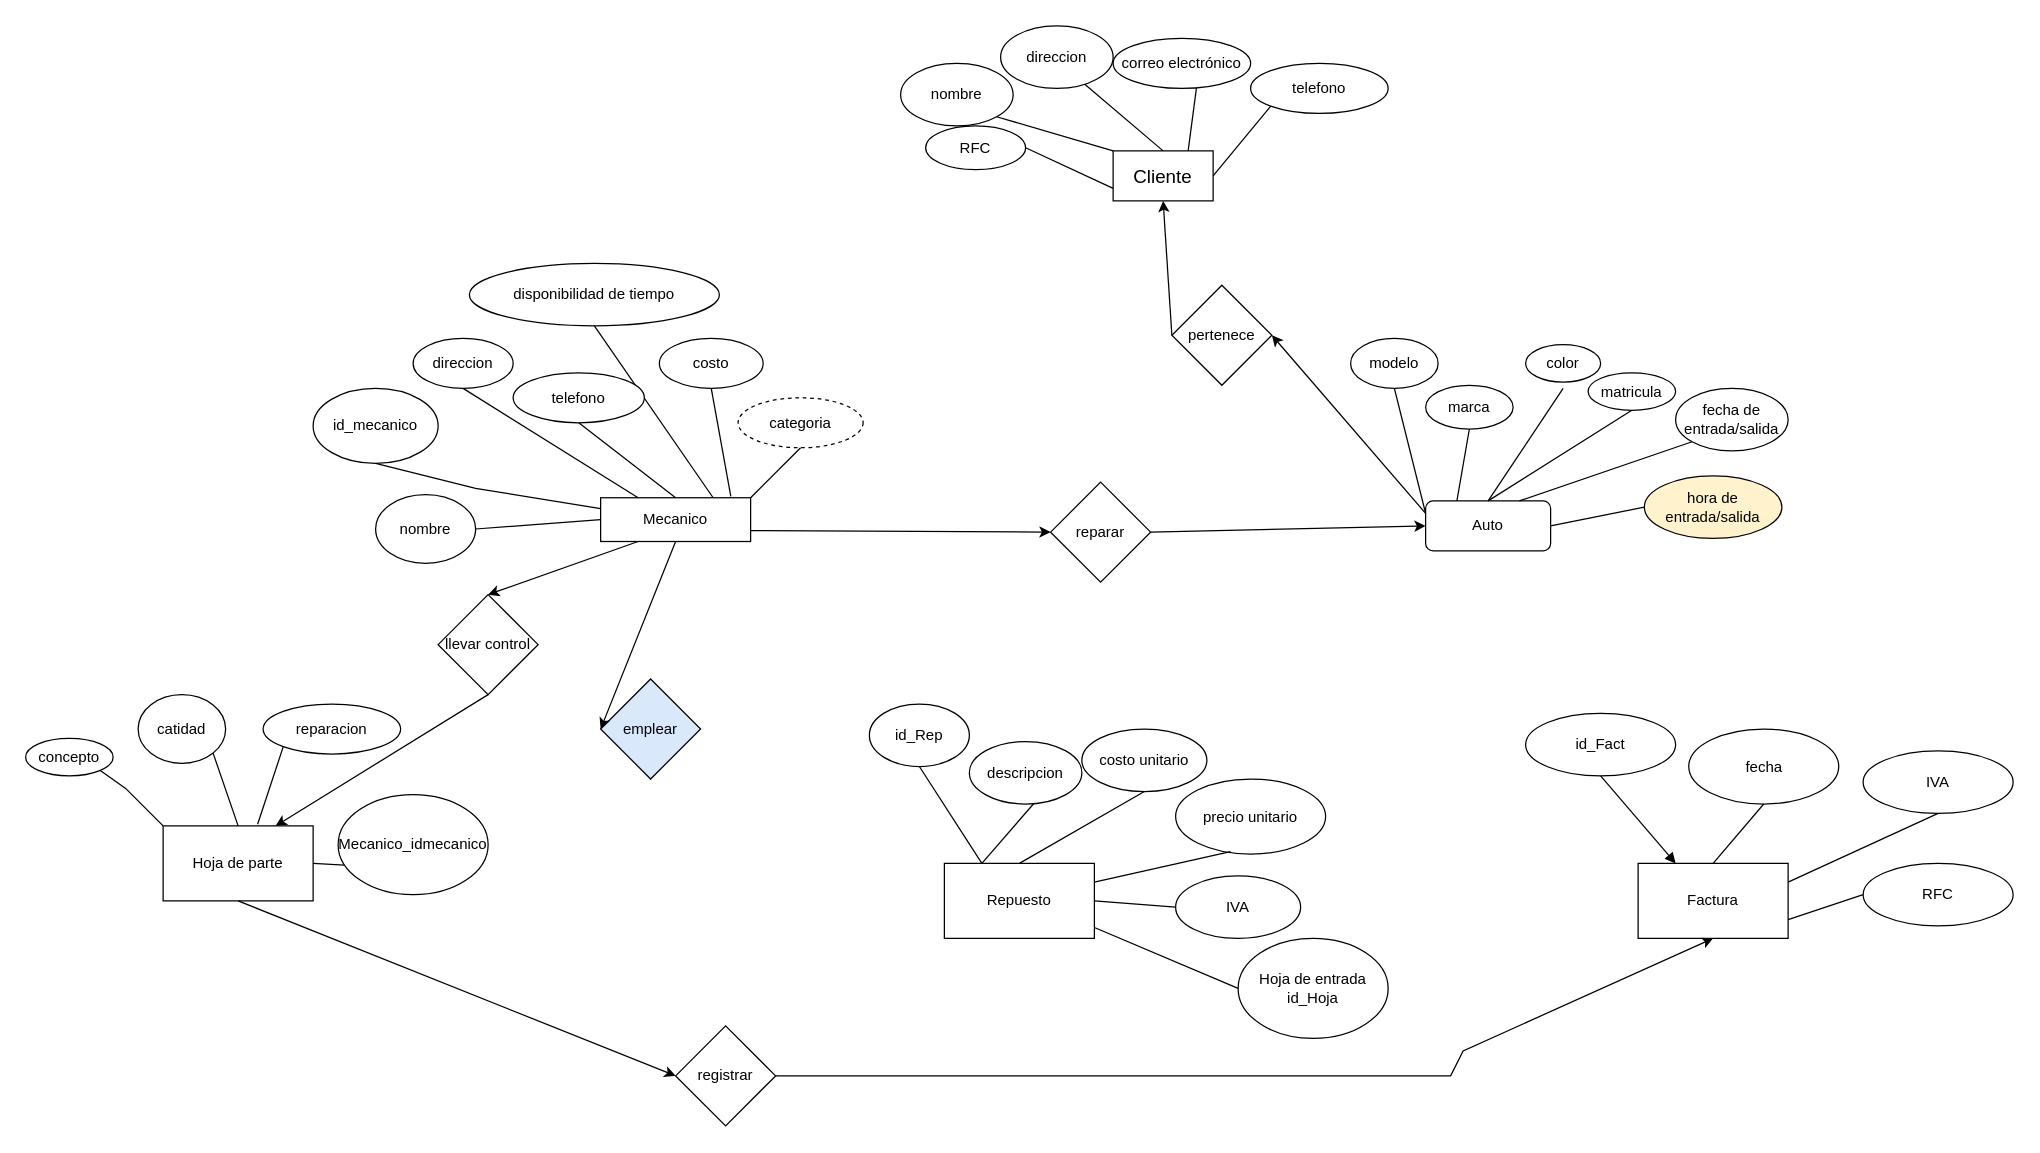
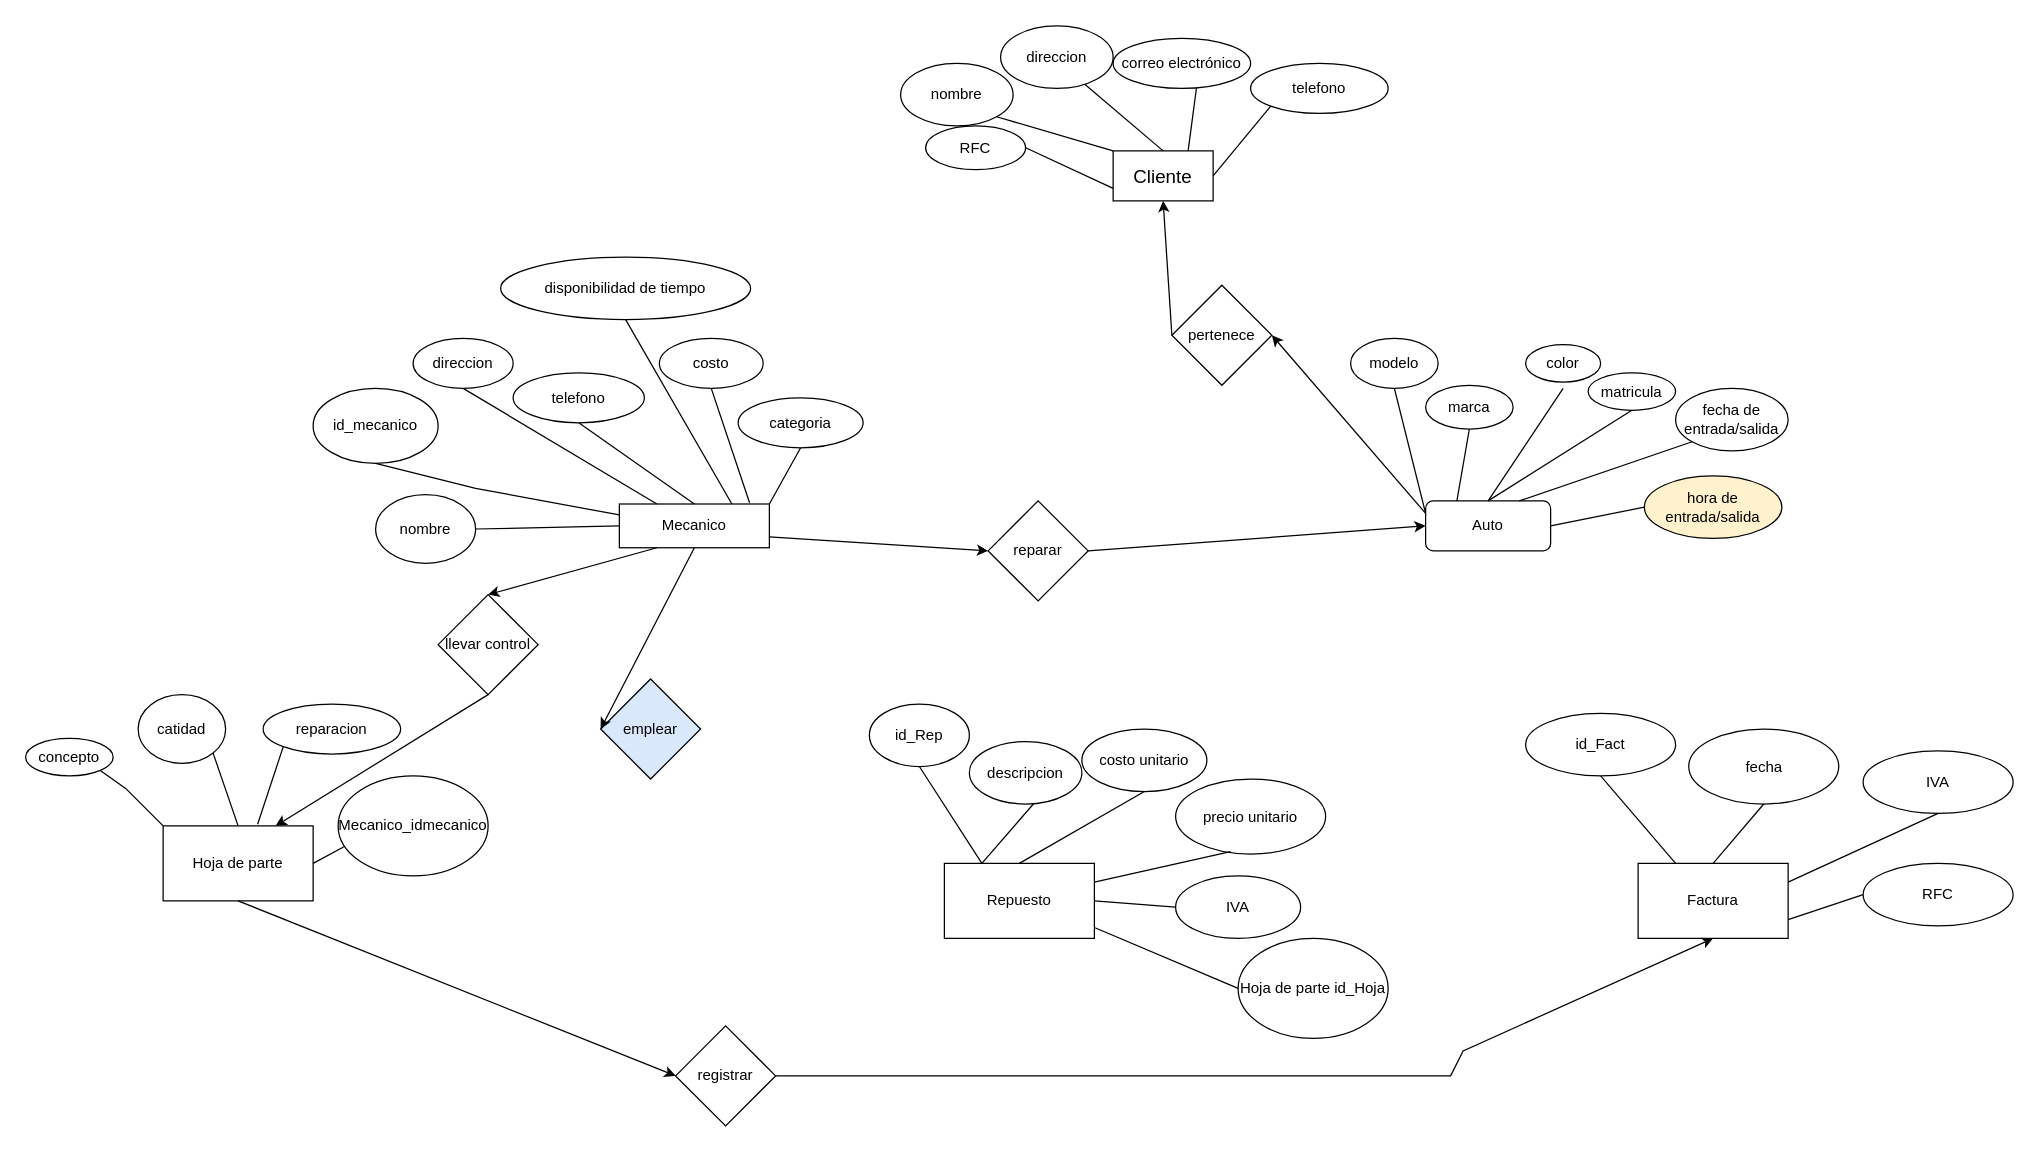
(594, 294) -> (626, 288)
(801, 423) -> (801, 423)
(676, 519) -> (694, 526)
(1101, 532) -> (1038, 551)
(413, 844) -> (413, 826)
(1668, 854) -> (1671, 858)
(1313, 988) -> (1313, 988)
